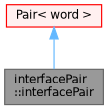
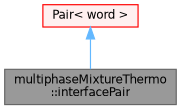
(54, 87) -> (90, 87)
